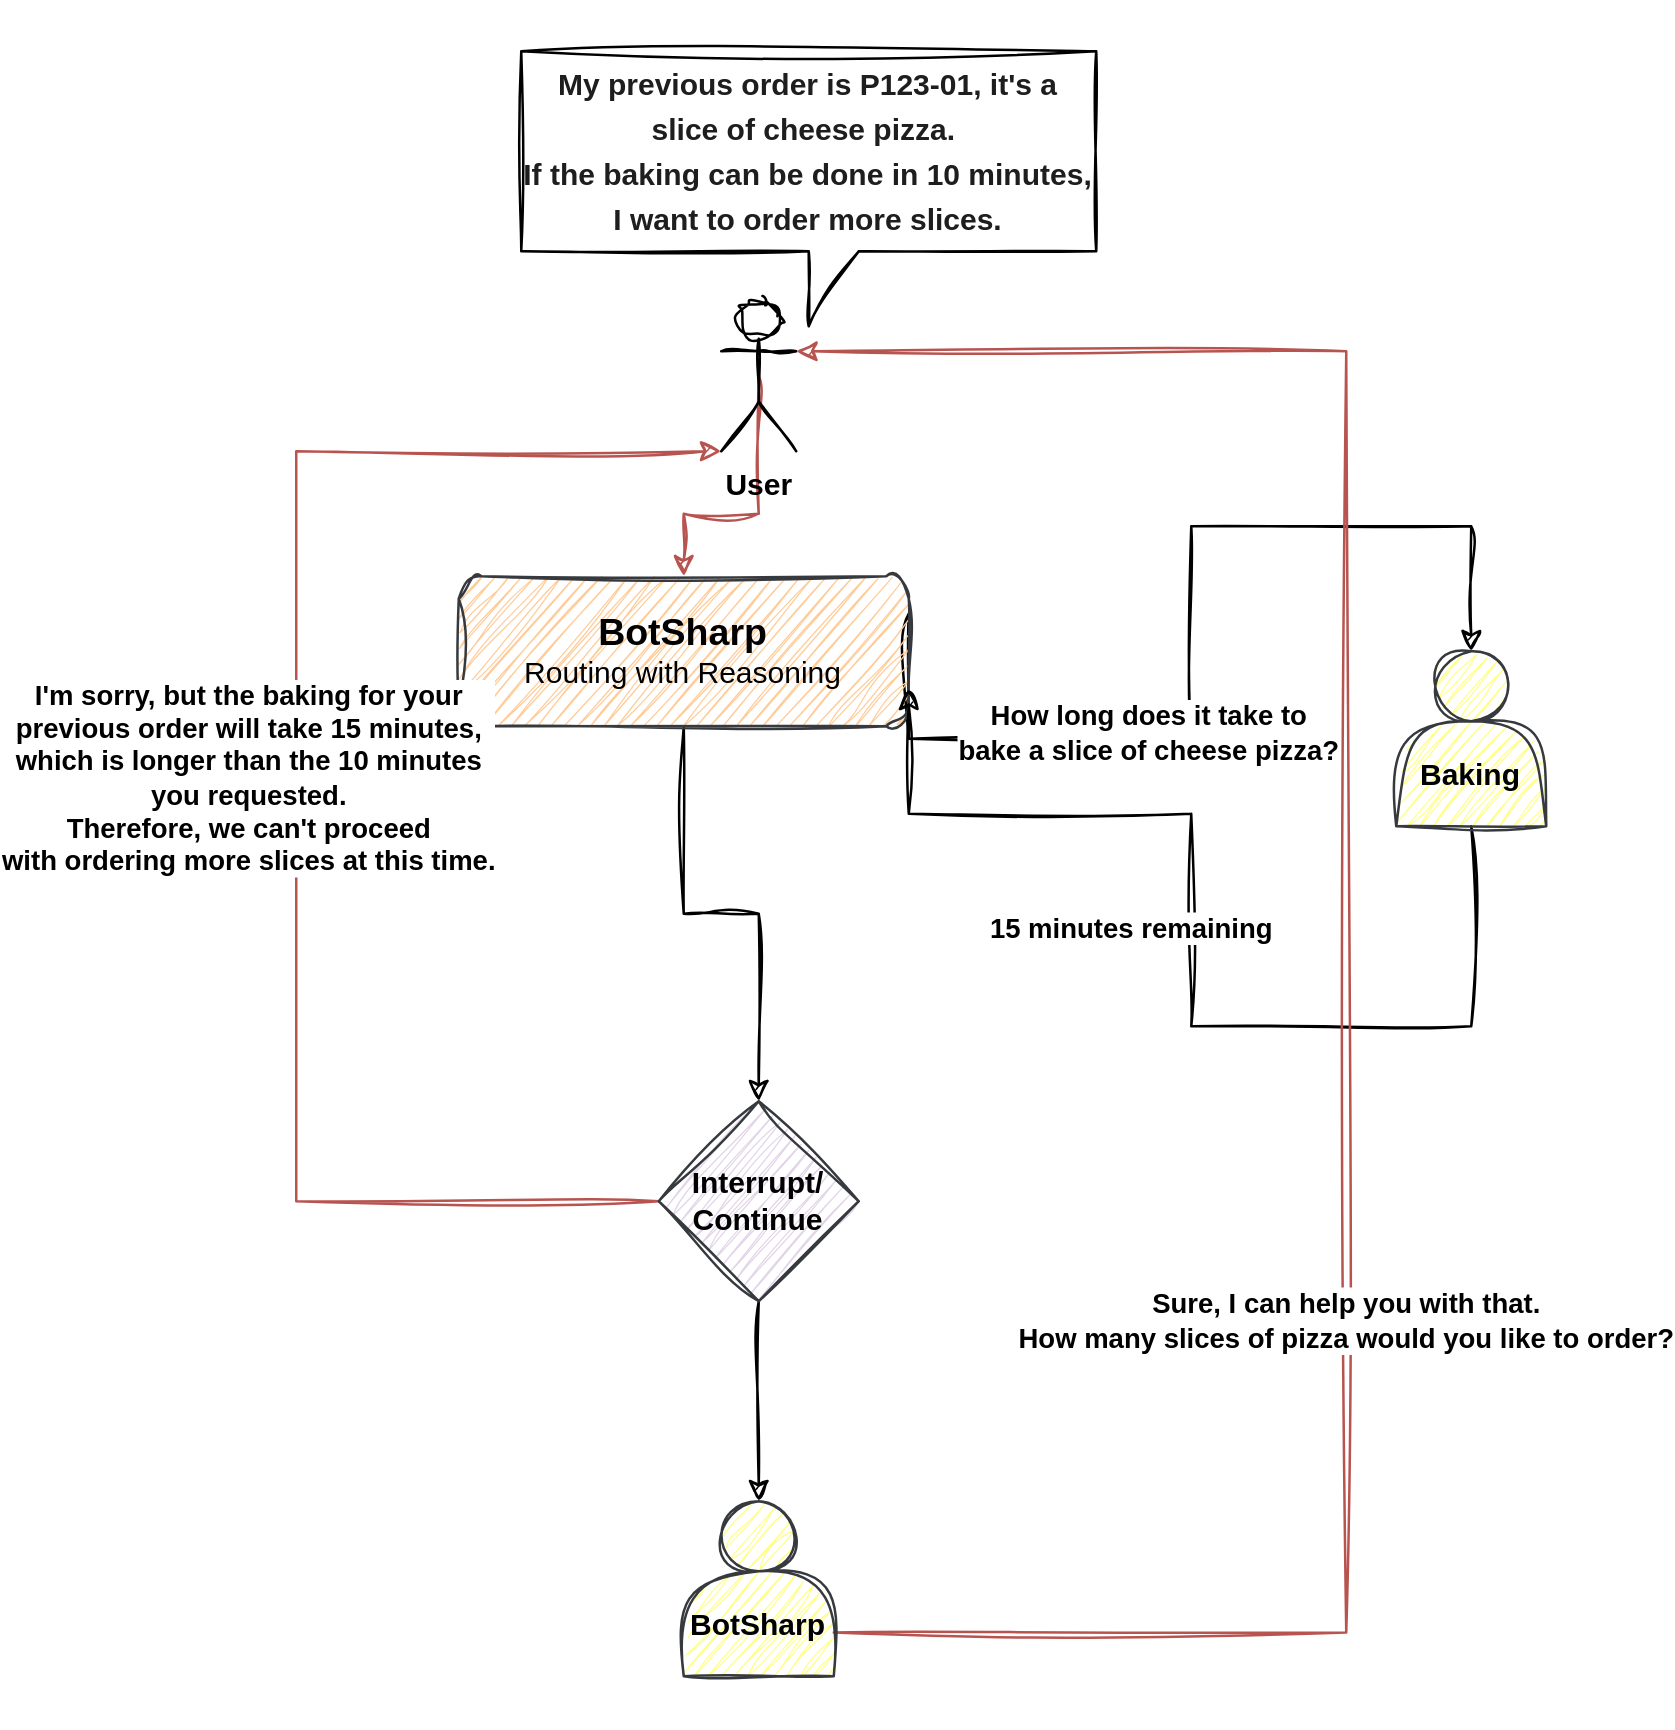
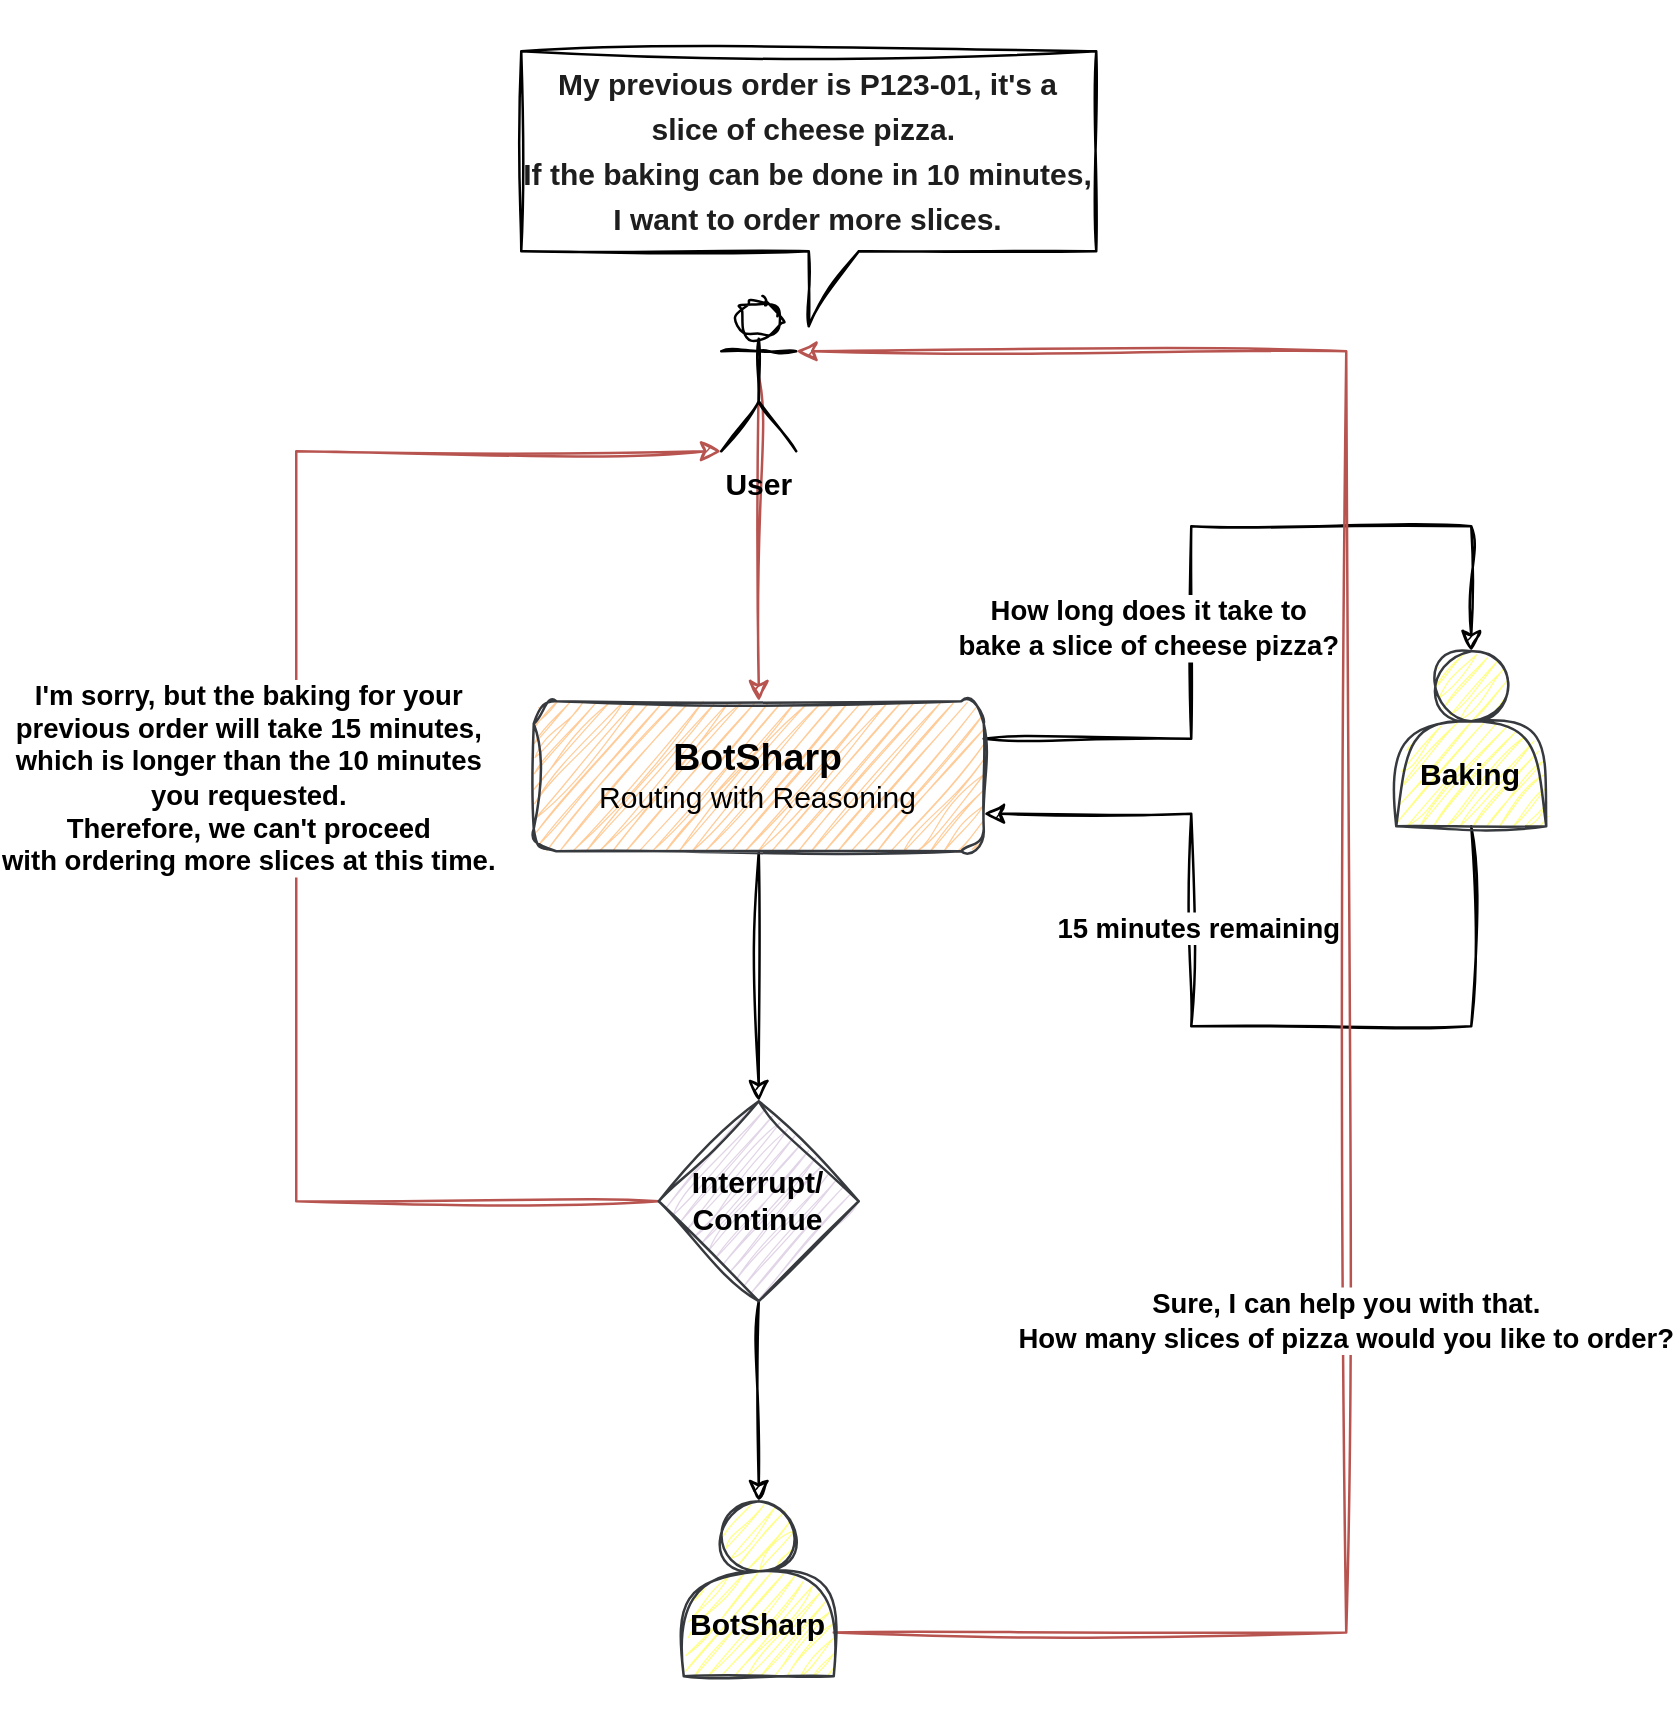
(684, 651) -> (759, 776)
